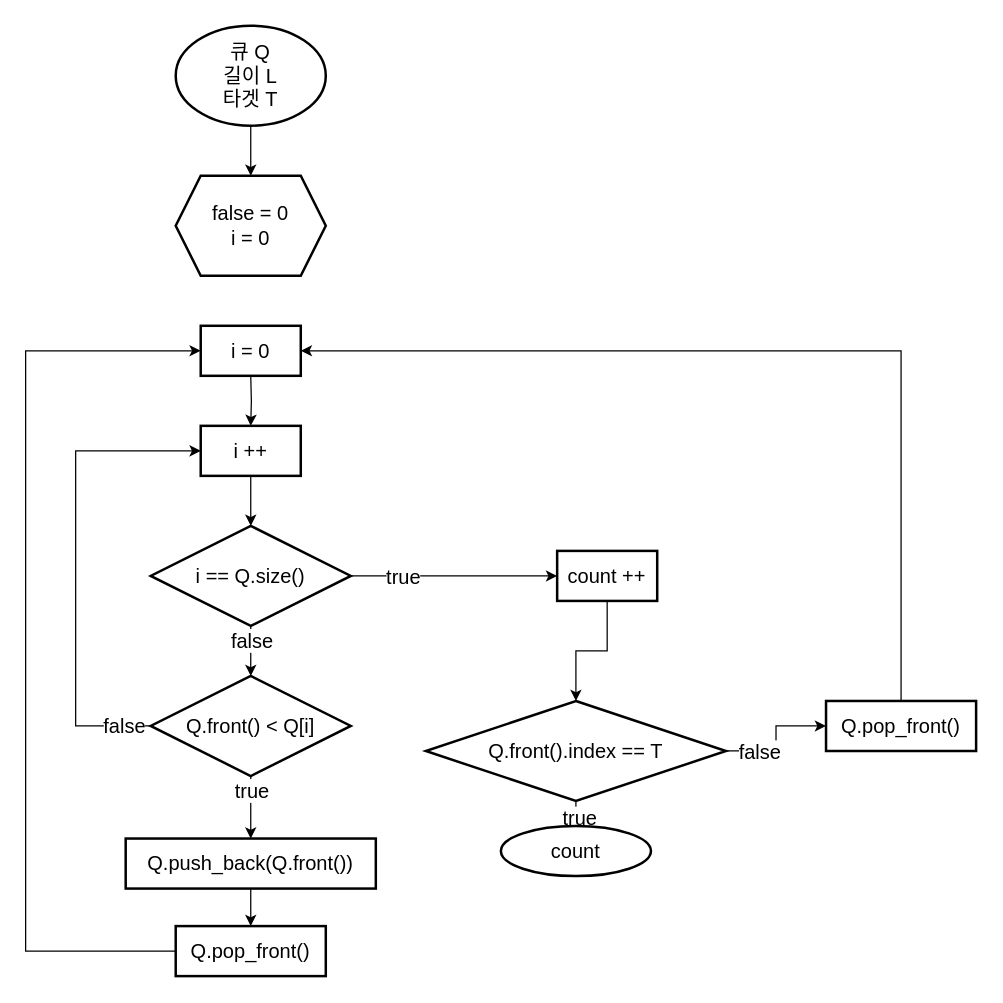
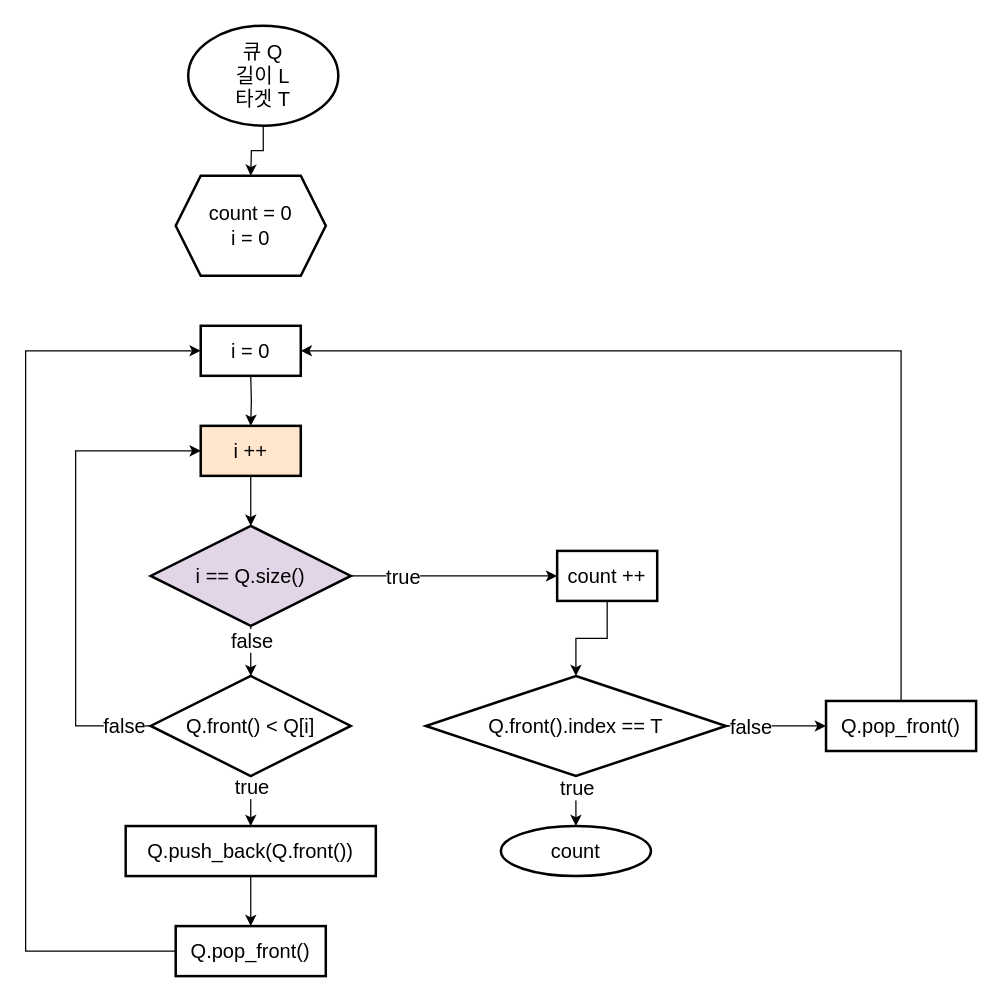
(251, 76) -> (263, 76)
(251, 226) -> (251, 226)
(251, 451) -> (251, 451)
(251, 576) -> (251, 576)
(576, 751) -> (576, 726)
(251, 863) -> (251, 851)
